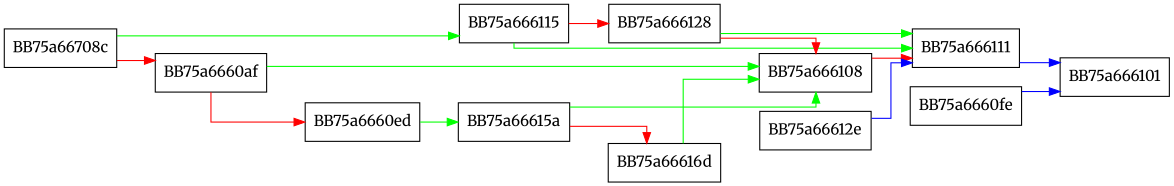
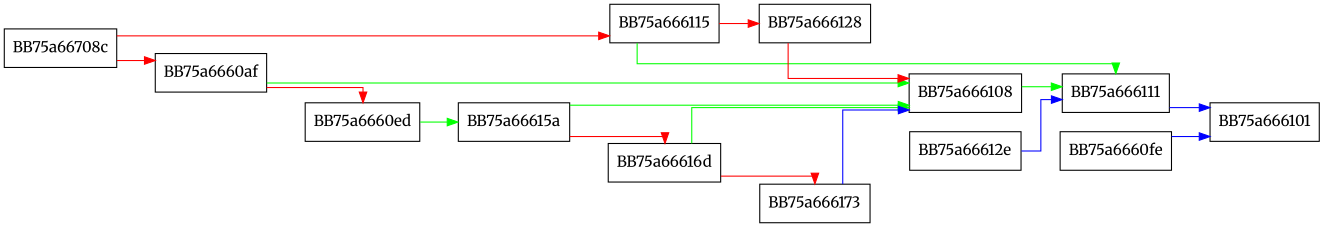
(825, 34) -> none
(283, 36) -> (358, 36)
(886, 58) -> (1037, 87)
none -> (815, 203)
